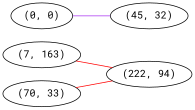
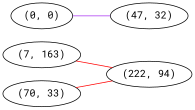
(149, 16) -> (149, 16)
